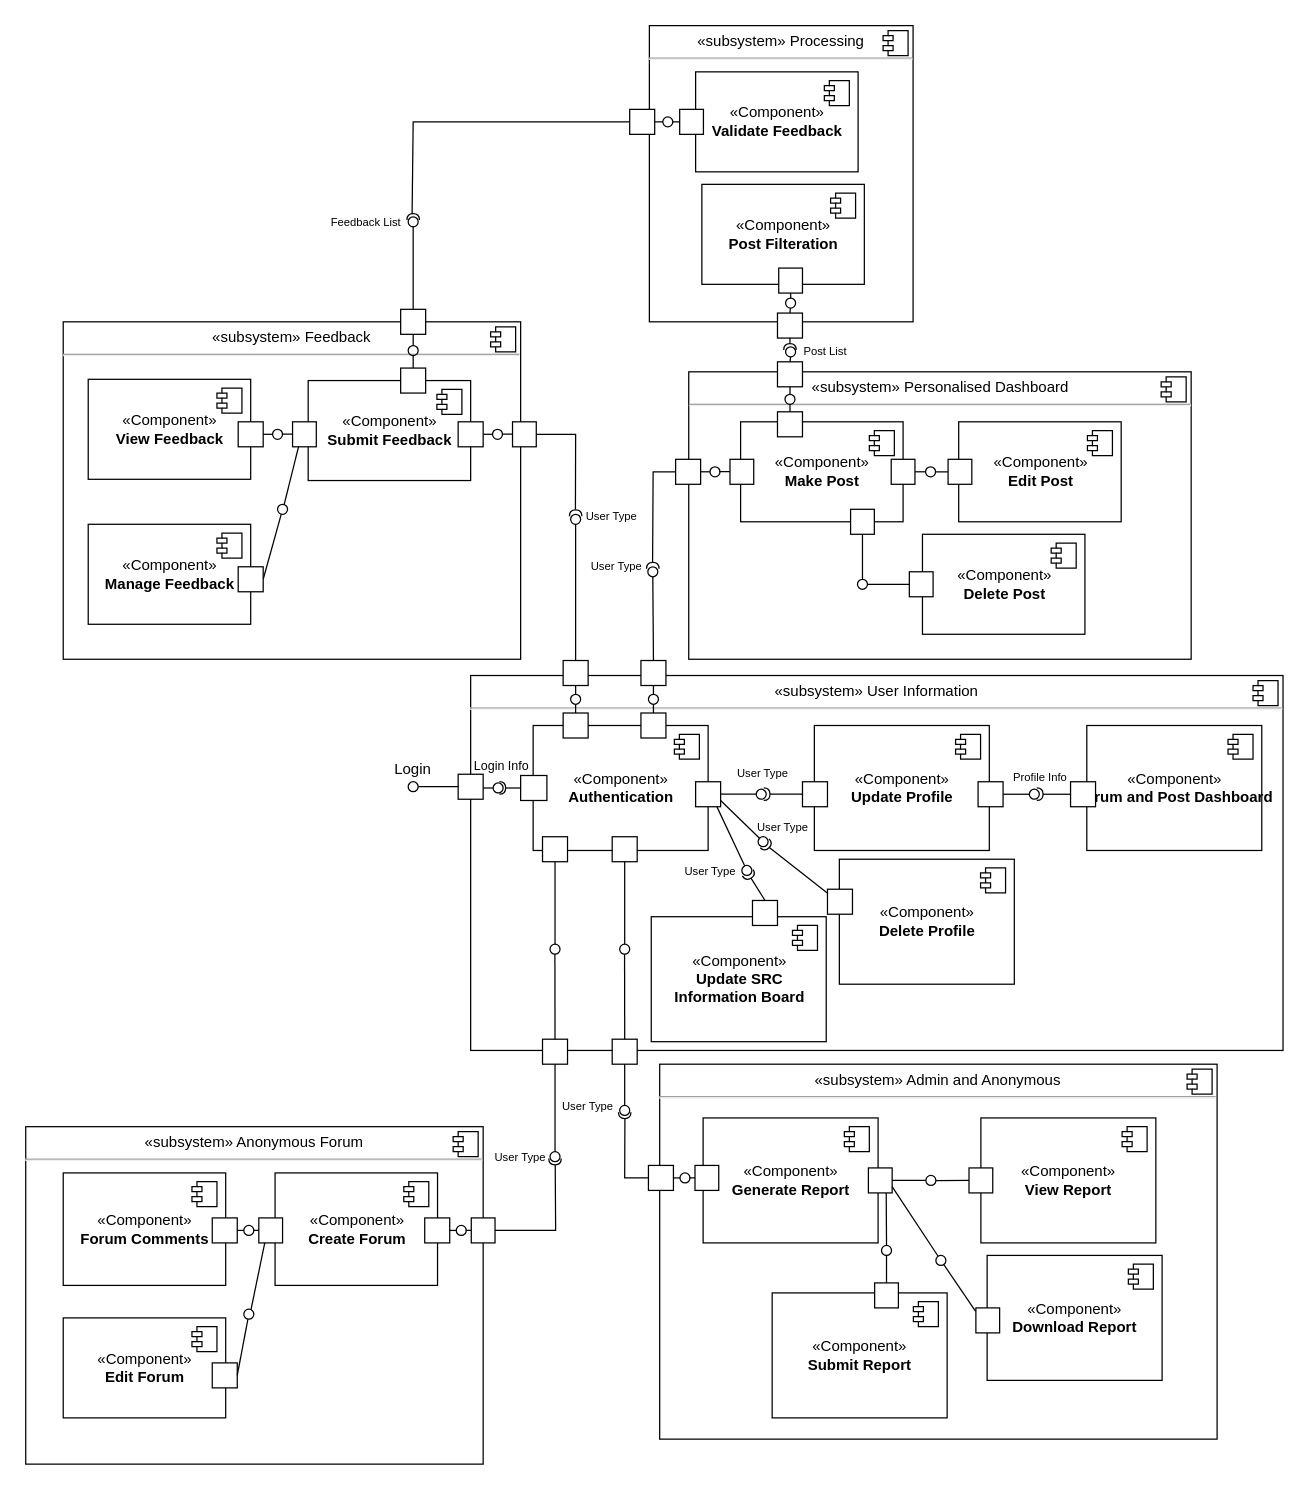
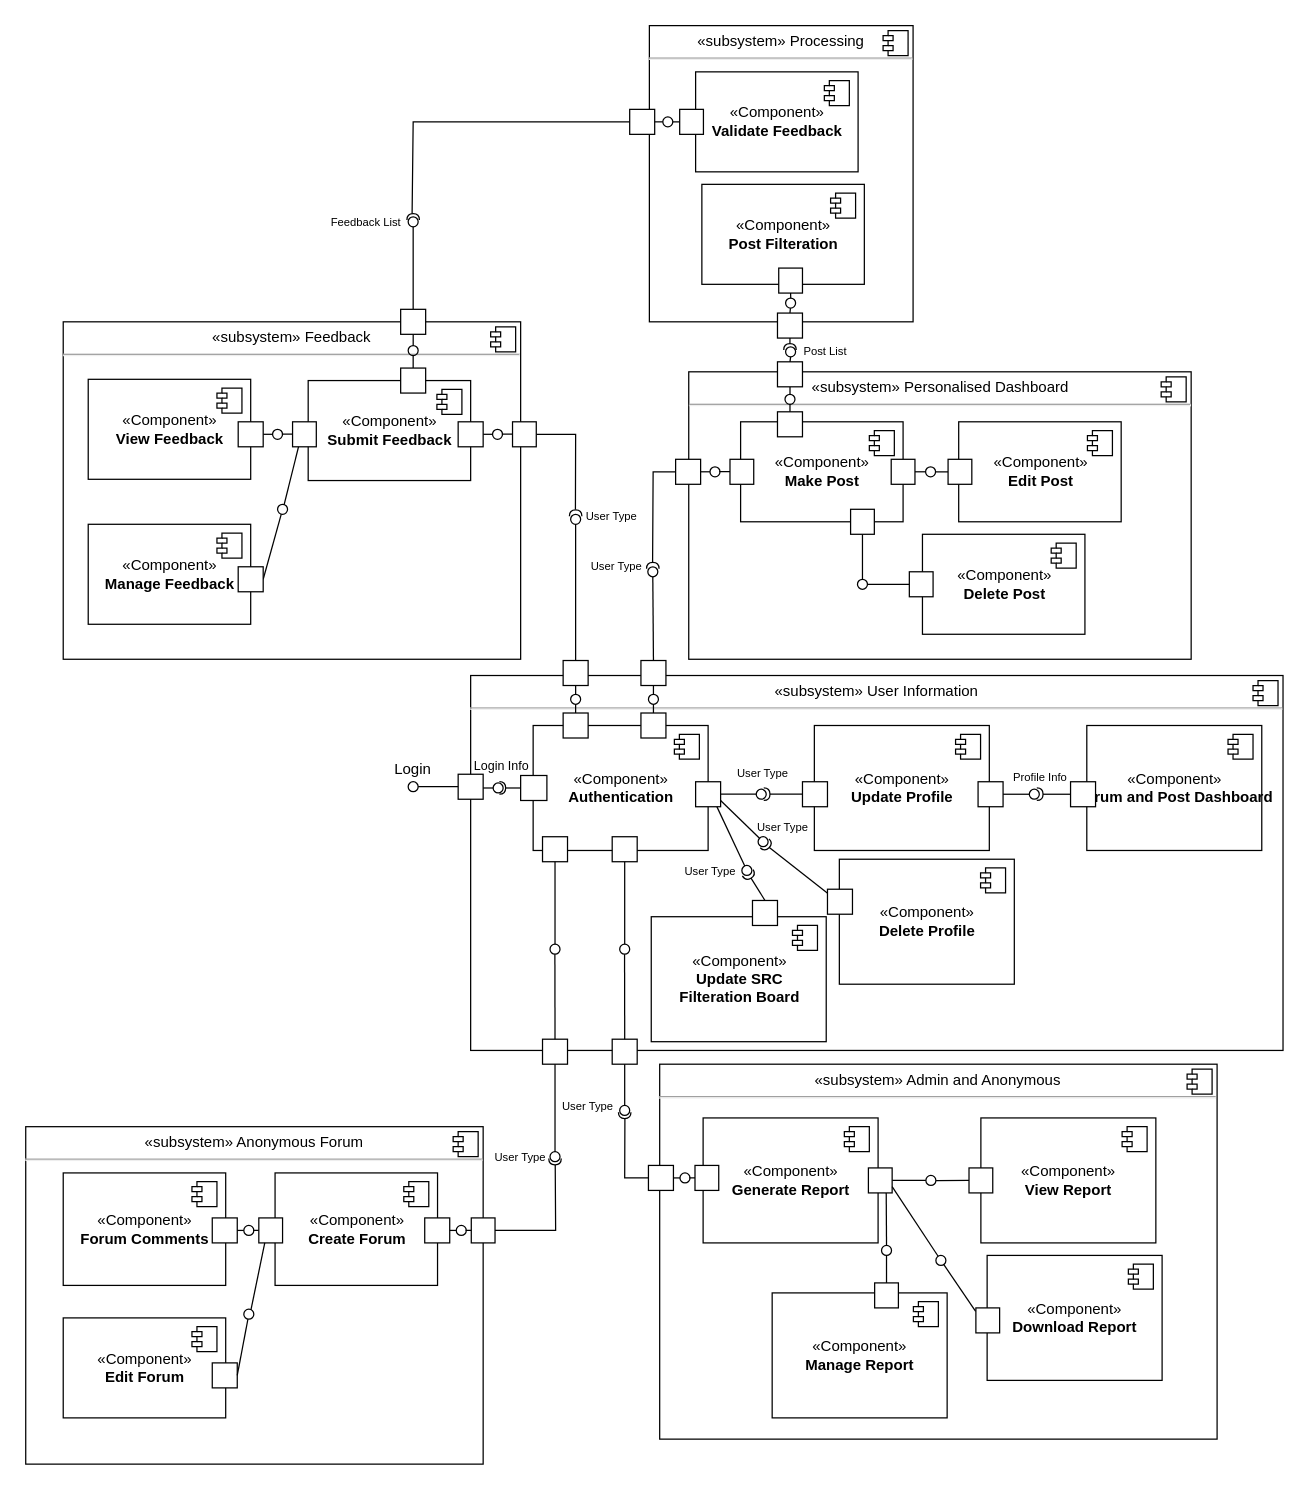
(740, 979) -> (740, 979)
(860, 1356) -> (860, 1356)
